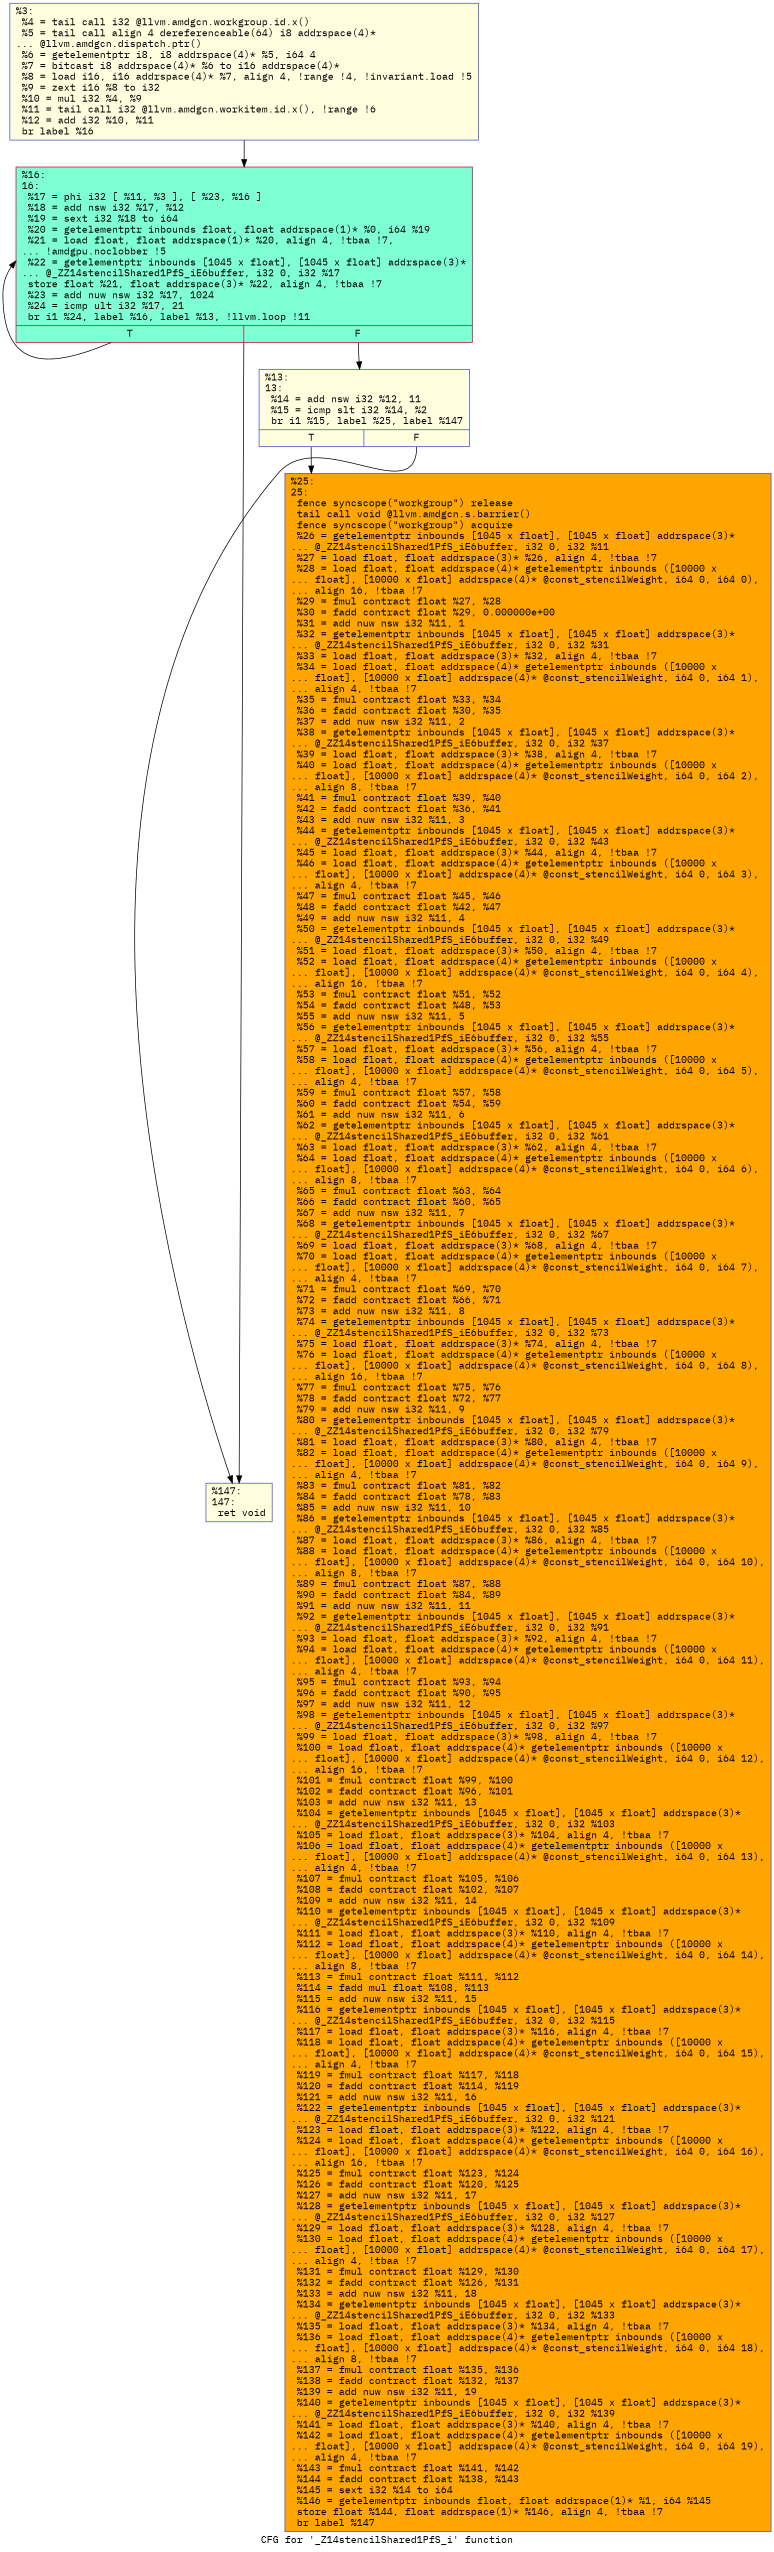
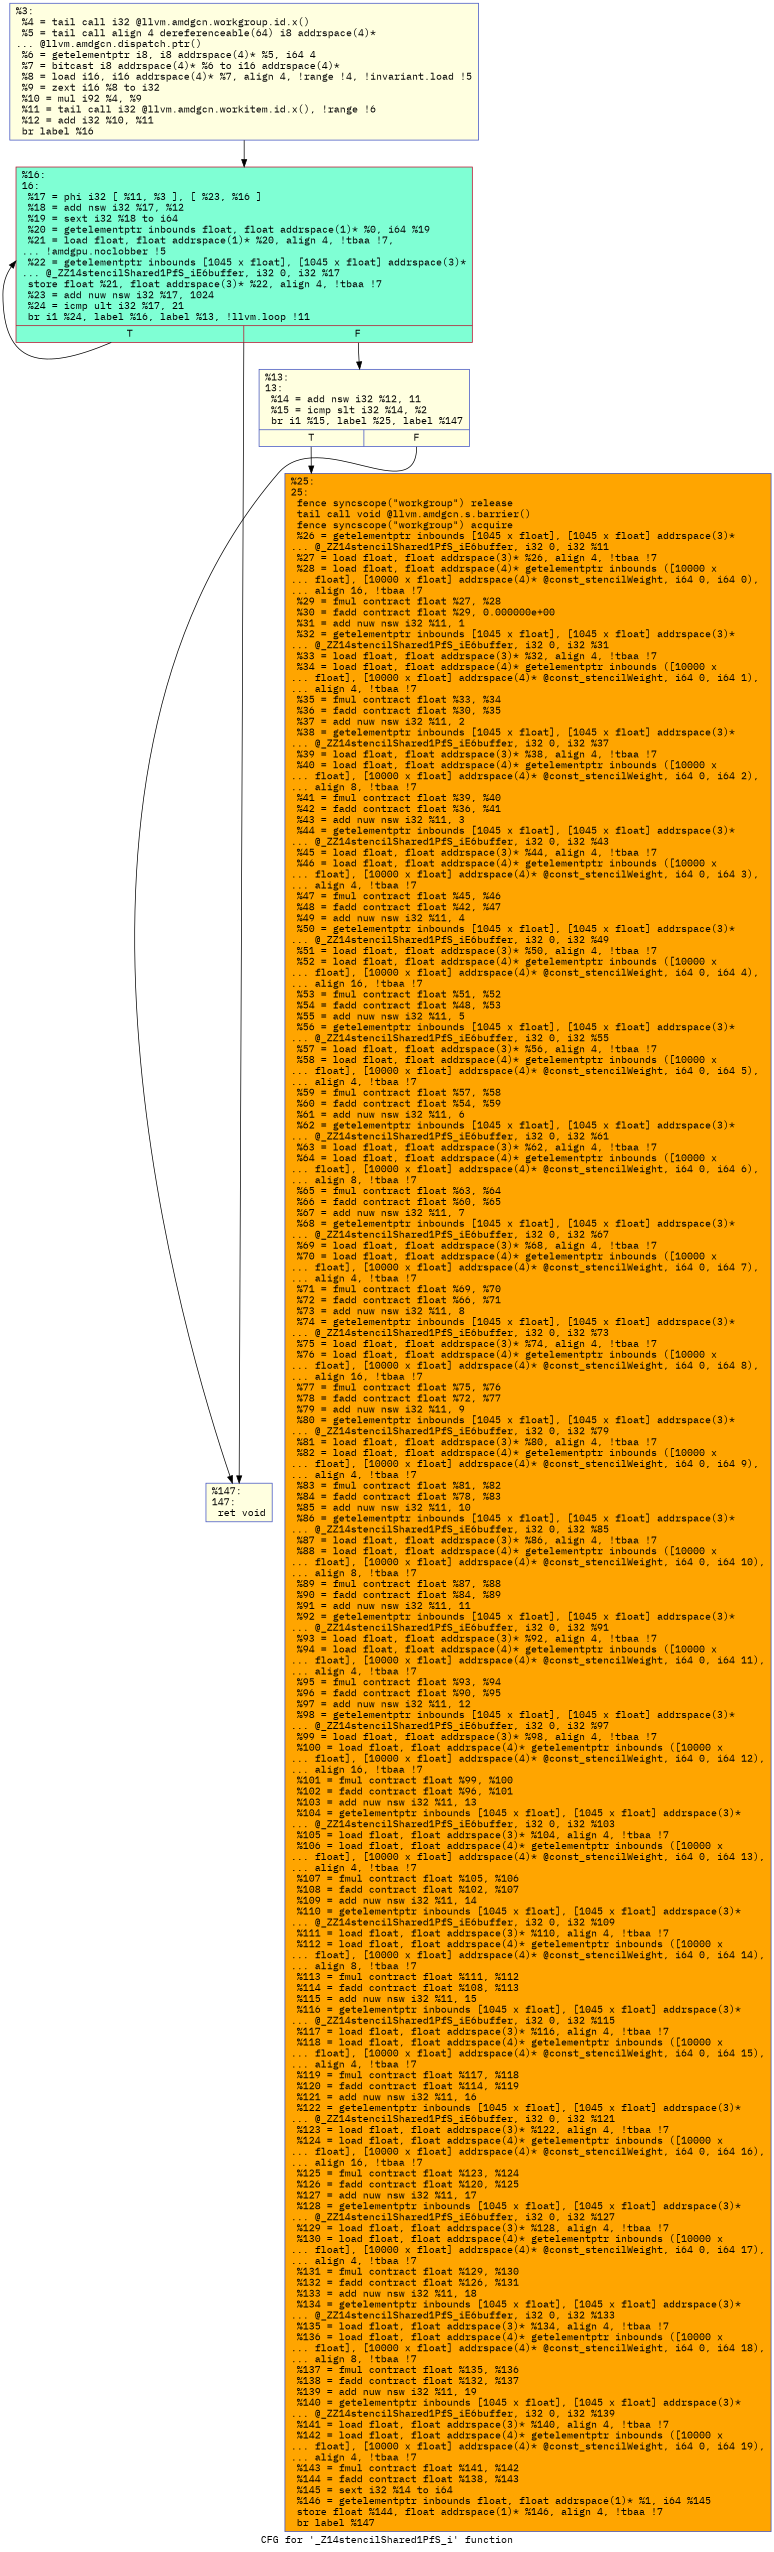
(79, 99) -> (79, 99)
(390, 1988) -> (405, 1988)
